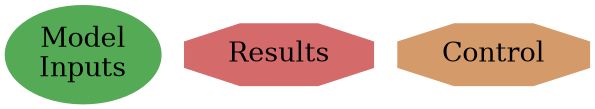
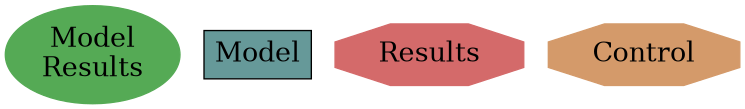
(83, 55) -> (93, 55)
none -> (258, 55)
